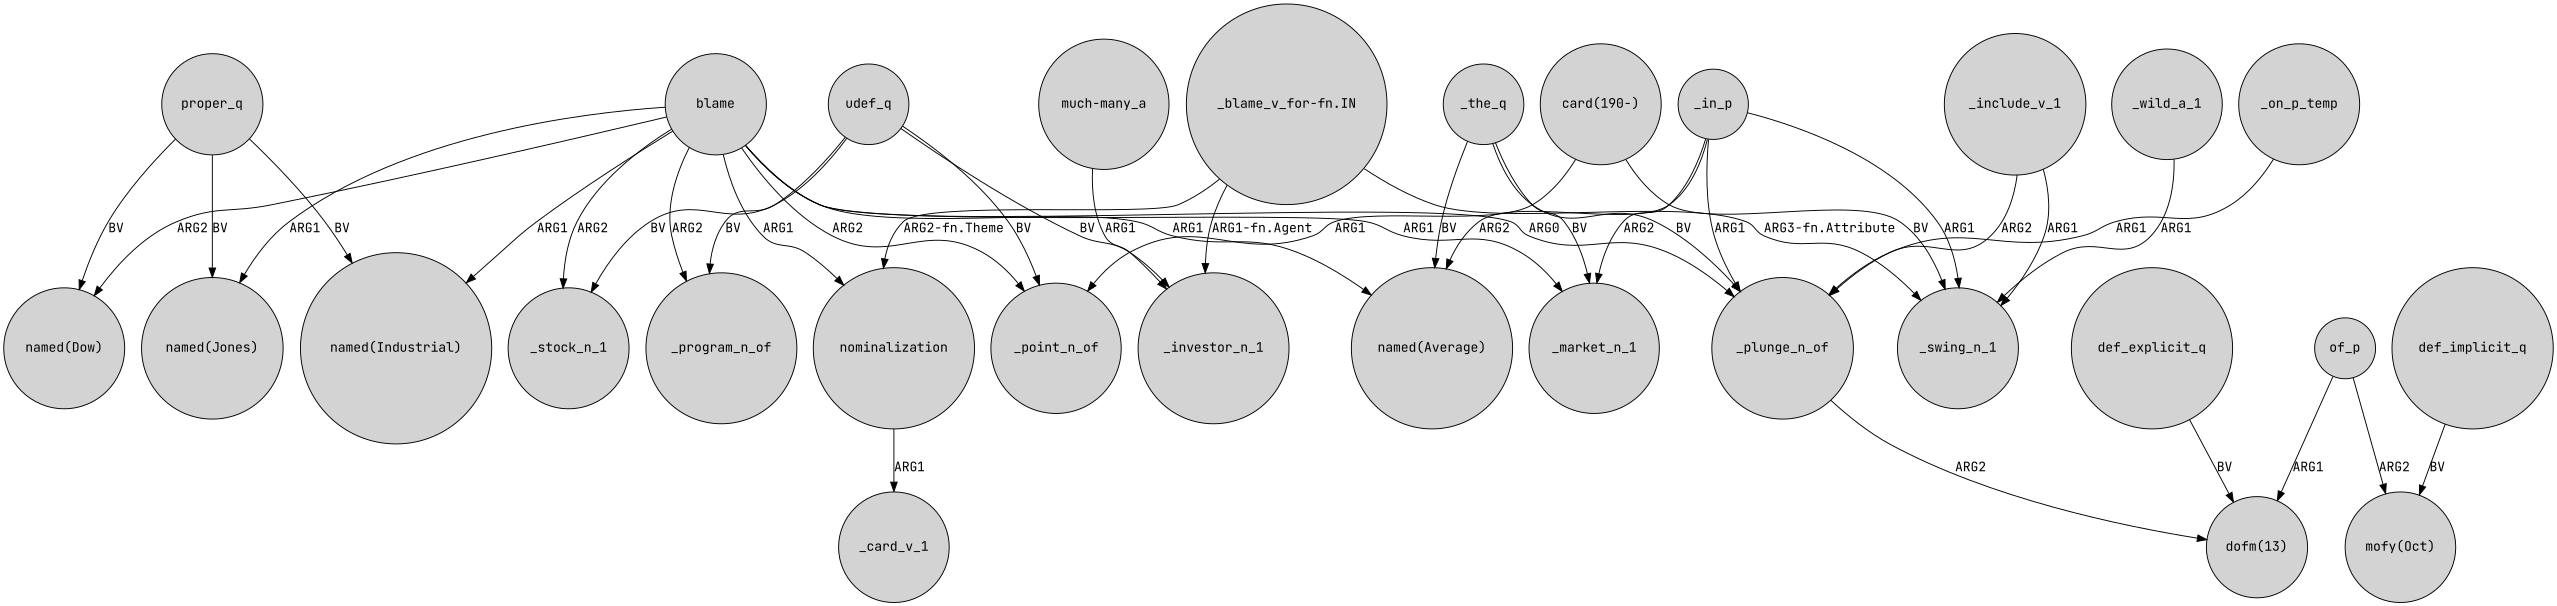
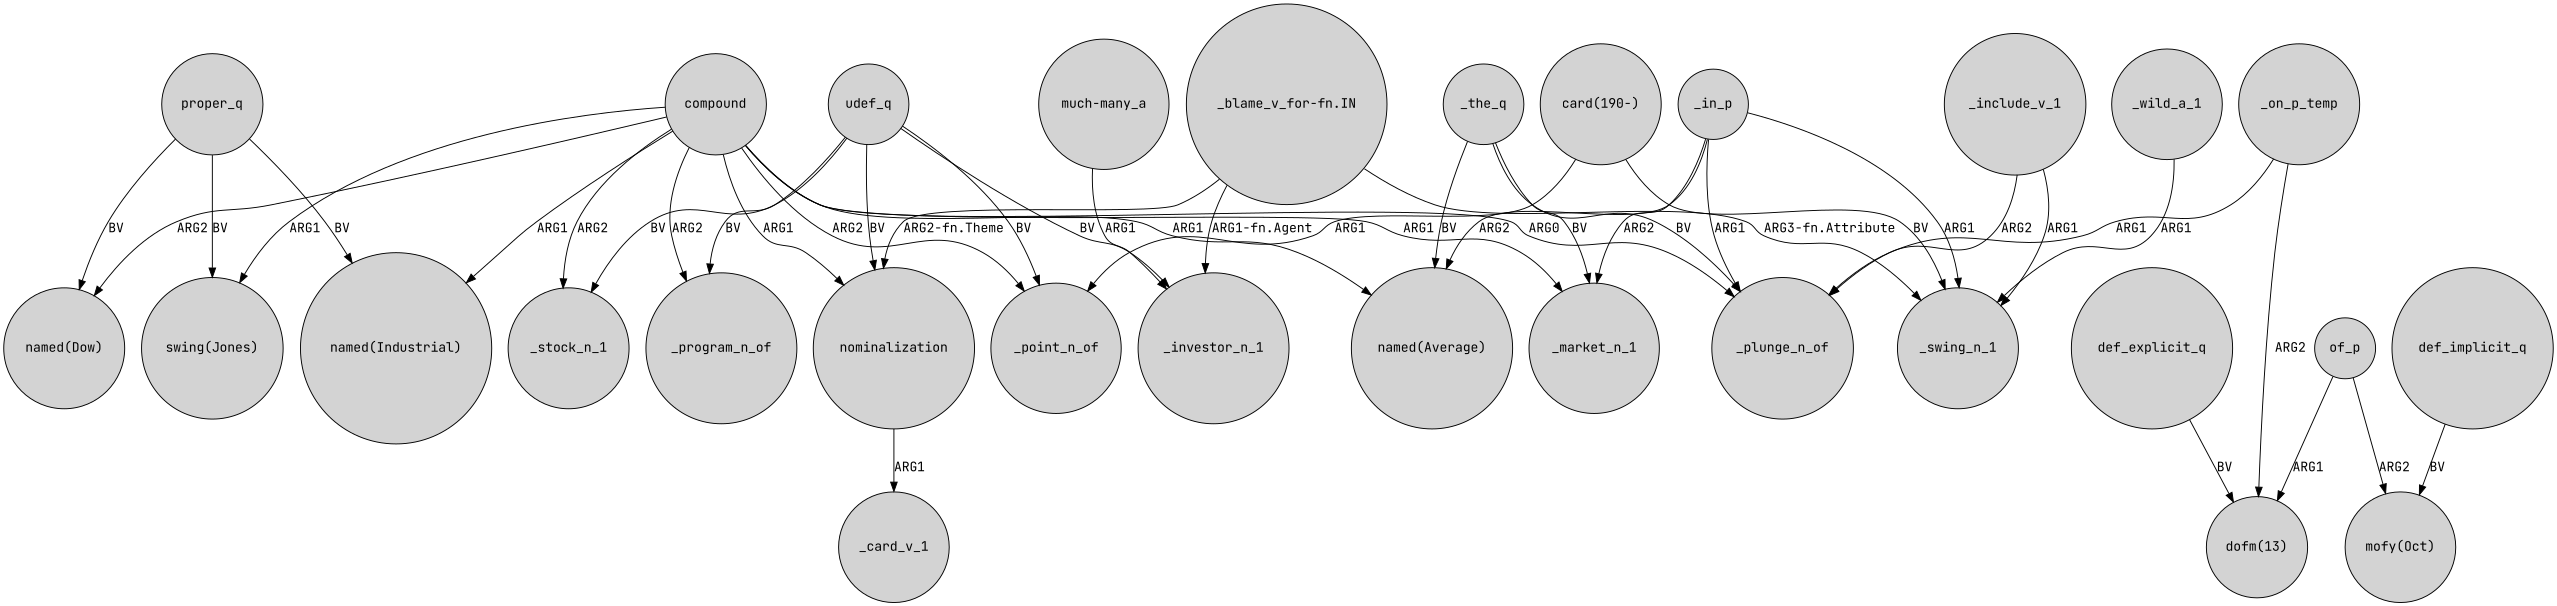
(716, 104) -> (716, 104)
none -> (867, 203)
(212, 348) -> (212, 348)
(2005, 492) -> (2268, 325)
